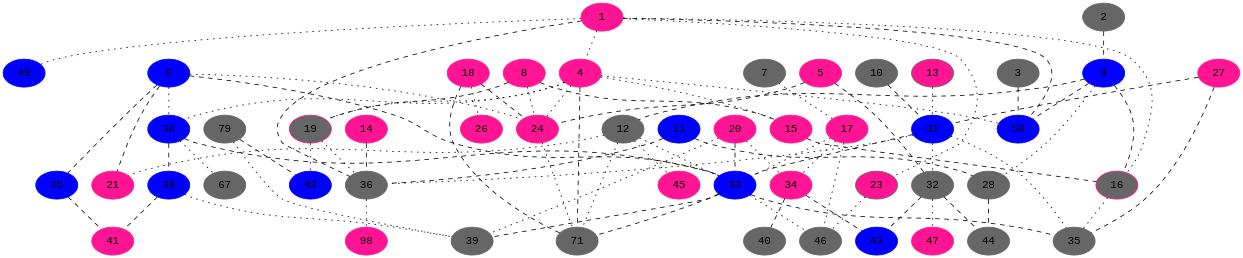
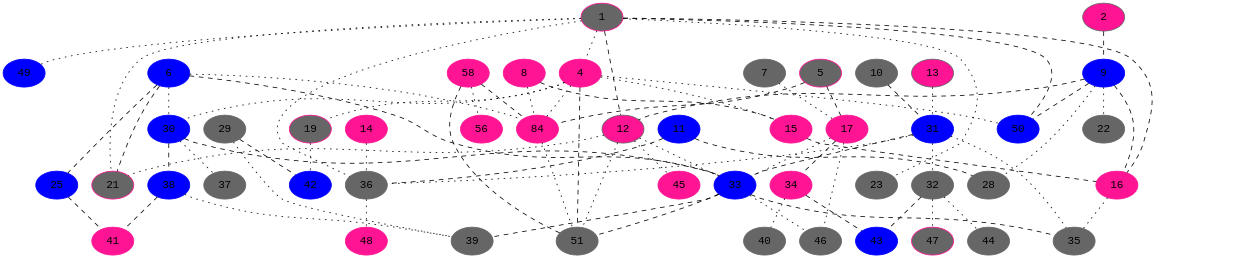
(602, 17) -> (602, 17)
(1104, 17) -> (1104, 17)
(942, 29) -> (942, 29)
none -> (174, 48)
(375, 66) -> (375, 66)
none -> (612, 71)
(468, 73) -> (468, 73)
(821, 73) -> (821, 73)
(1018, 73) -> none
(1219, 73) -> none
(464, 95) -> none
(883, 124) -> (835, 105)
(225, 129) -> (225, 129)
(481, 129) -> (481, 129)
(537, 129) -> (537, 129)
(623, 129) -> (623, 129)
(735, 129) -> none
none -> (1104, 129)
(338, 157) -> none
(366, 157) -> (366, 157)
(812, 163) -> (812, 163)
(113, 185) -> (113, 185)
(225, 185) -> (225, 185)
(877, 185) -> (877, 185)
(1117, 185) -> (1117, 185)
(780, 209) -> (780, 209)
(851, 211) -> none
(960, 213) -> (960, 213)
(989, 213) -> none
(366, 241) -> (366, 241)
(577, 241) -> (577, 241)
(933, 241) -> (933, 241)
